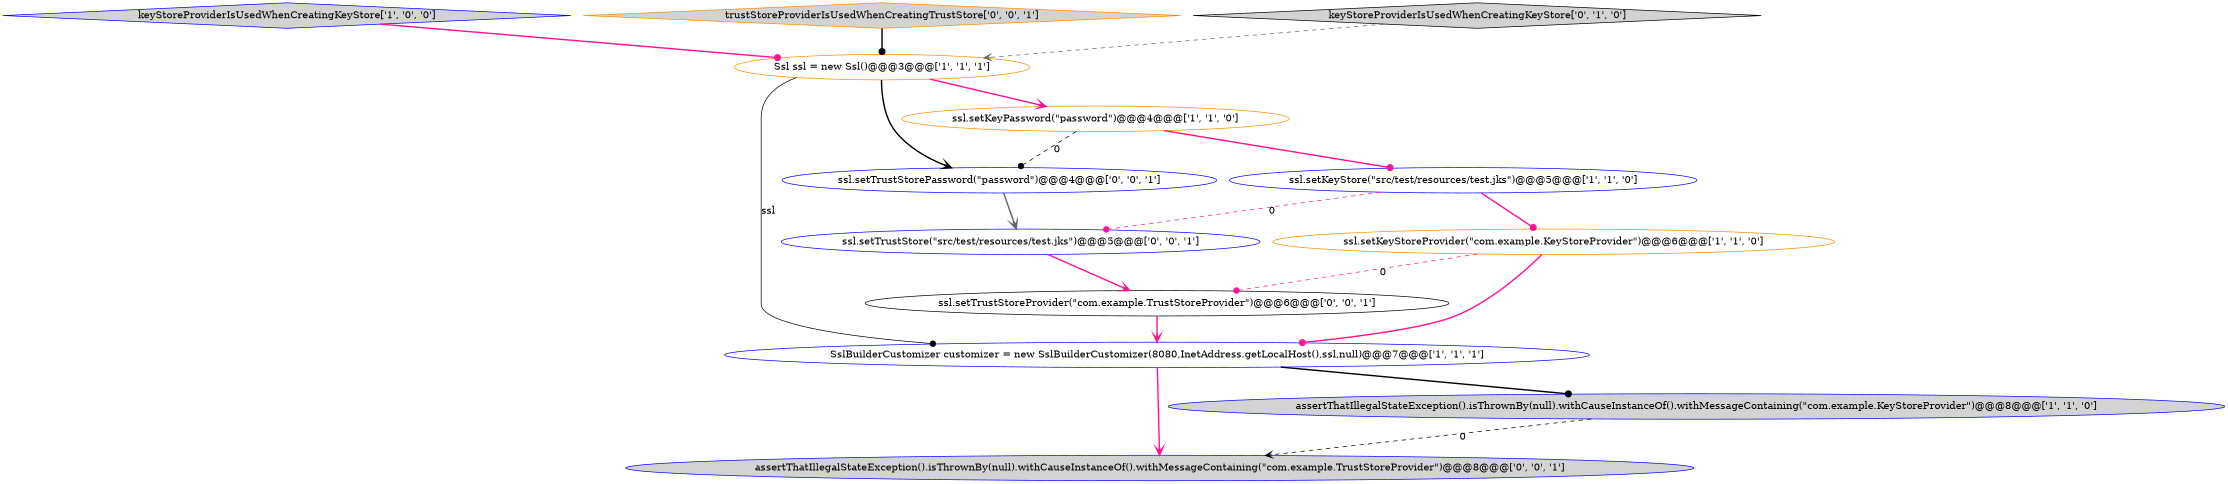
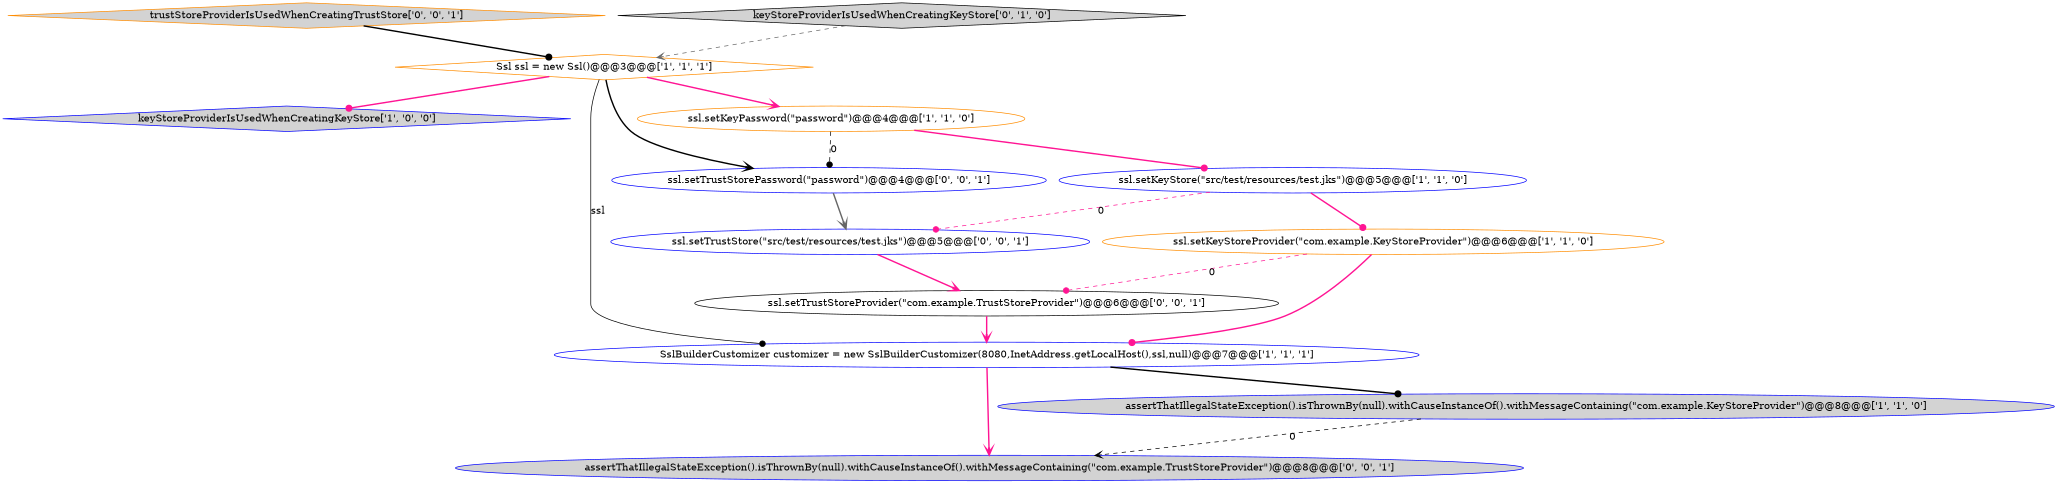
(577, 41) -> (451, 92)
(882, 67) -> (604, 67)
